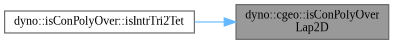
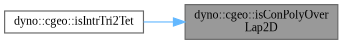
(99, 22) -> (74, 22)
